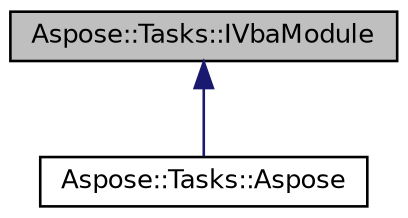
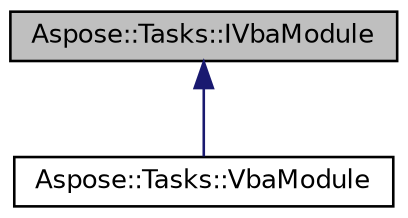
(204, 182) -> (204, 182)
